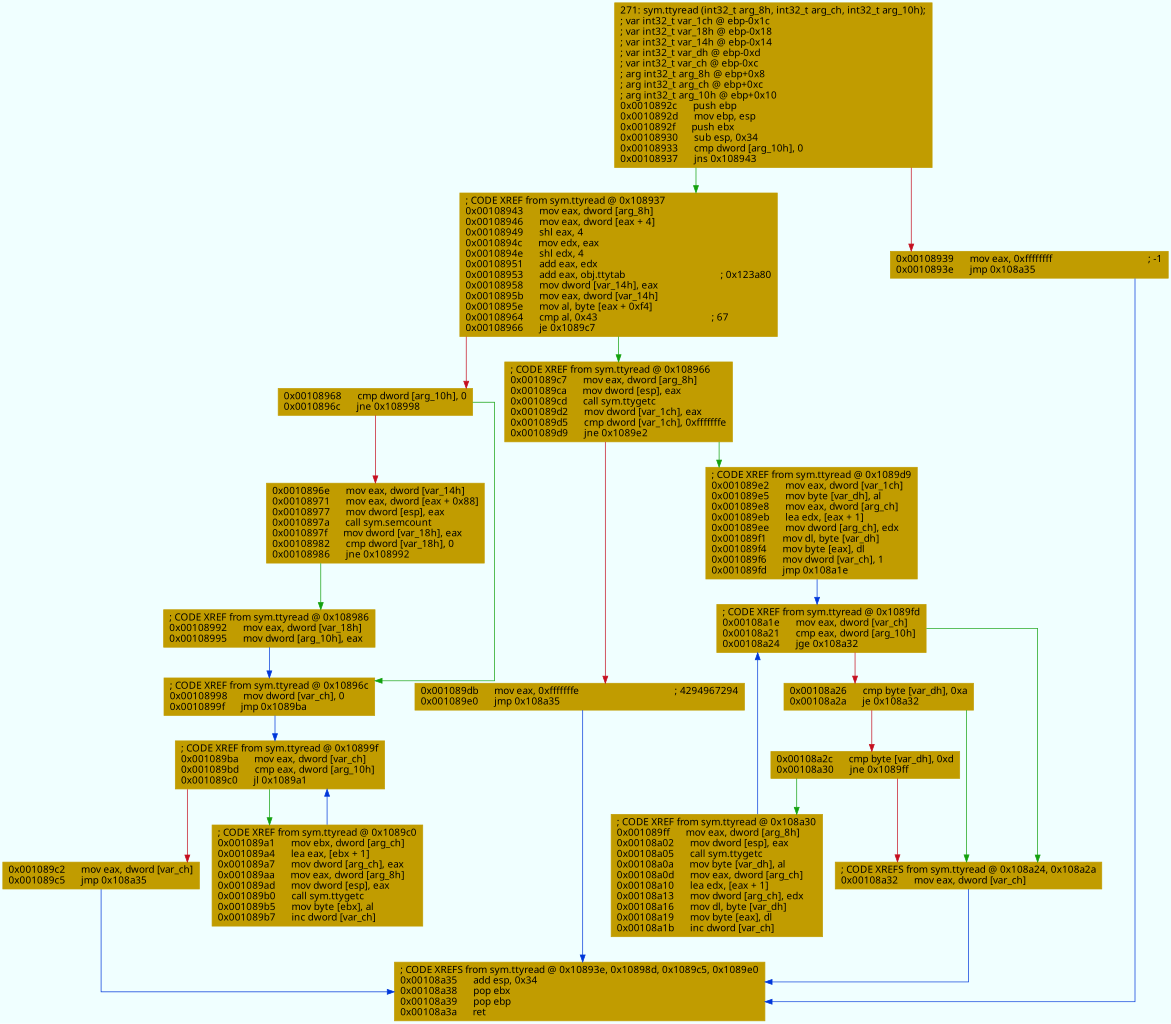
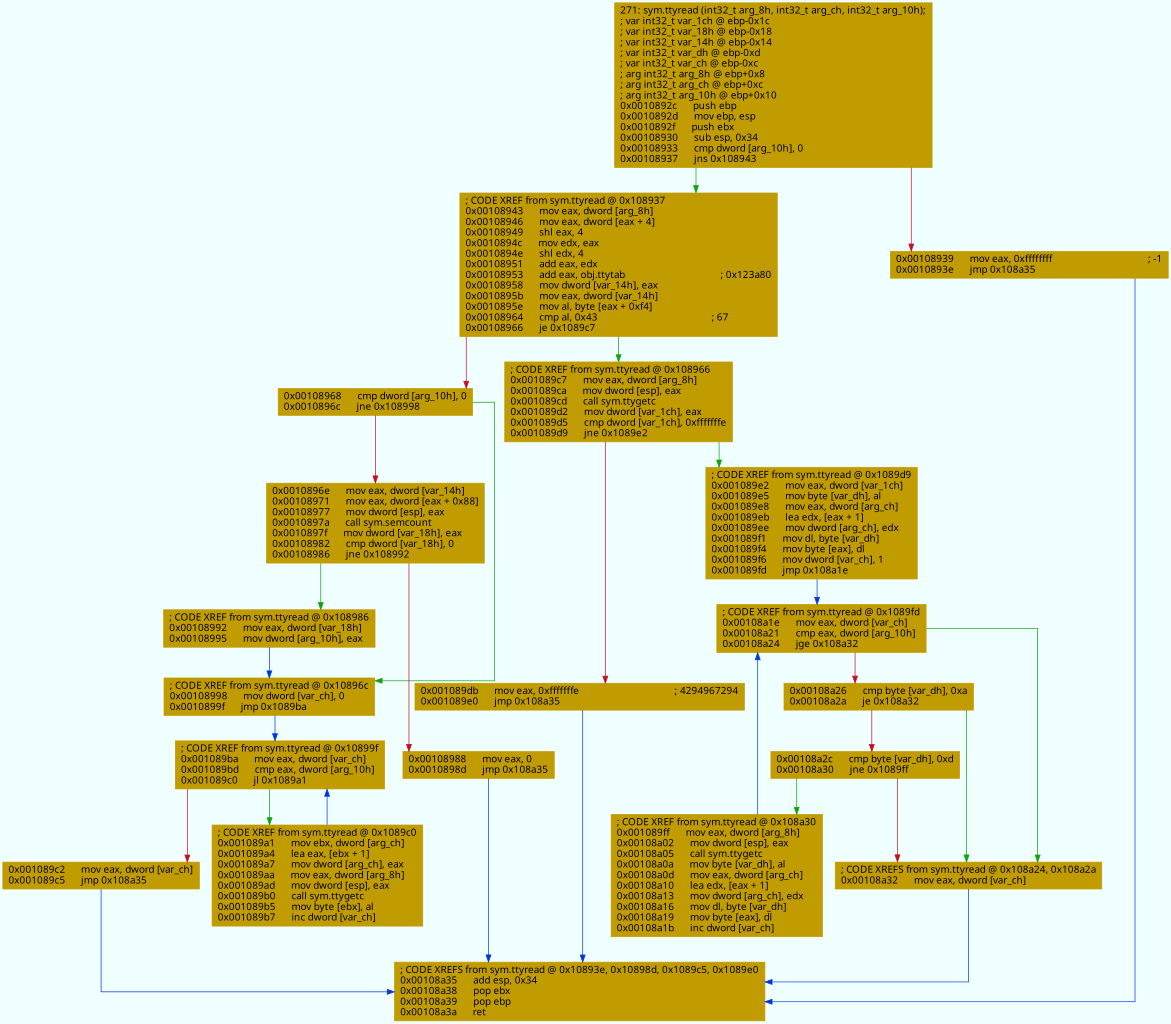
none -> (479, 765)
